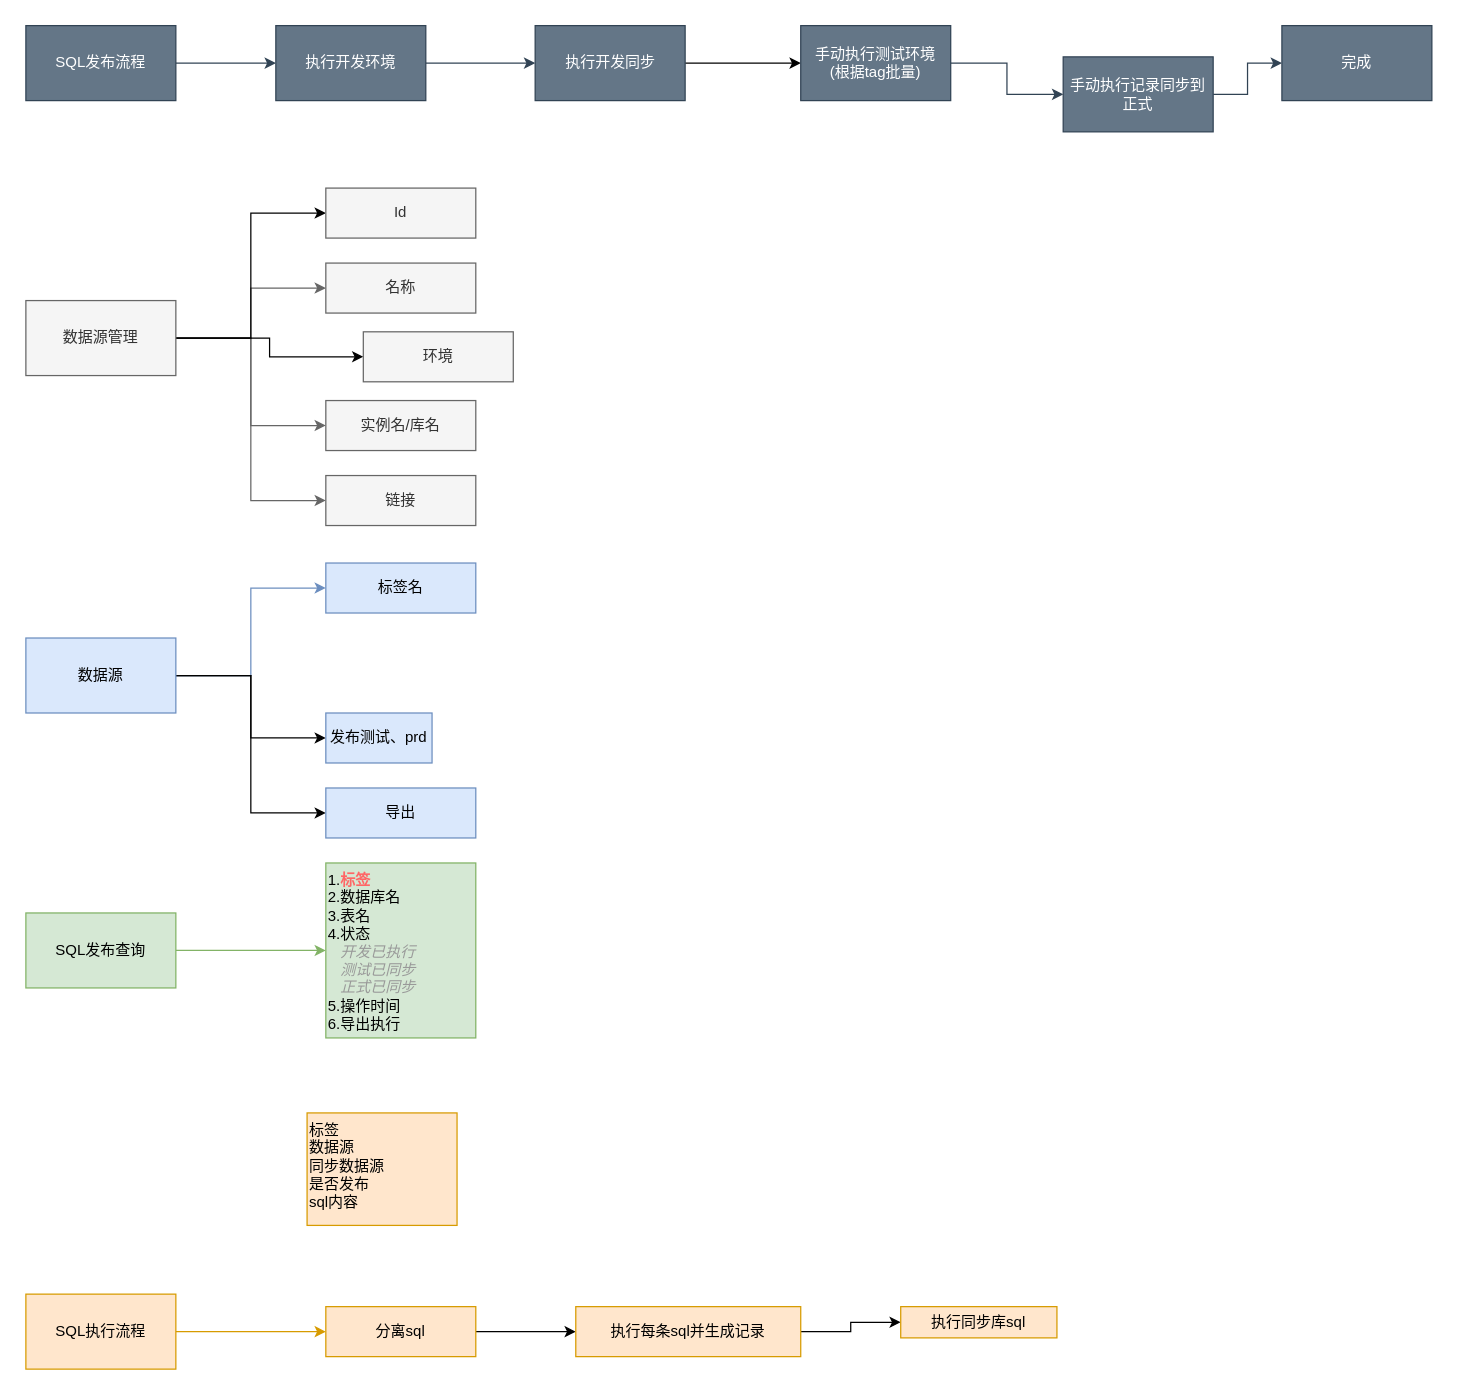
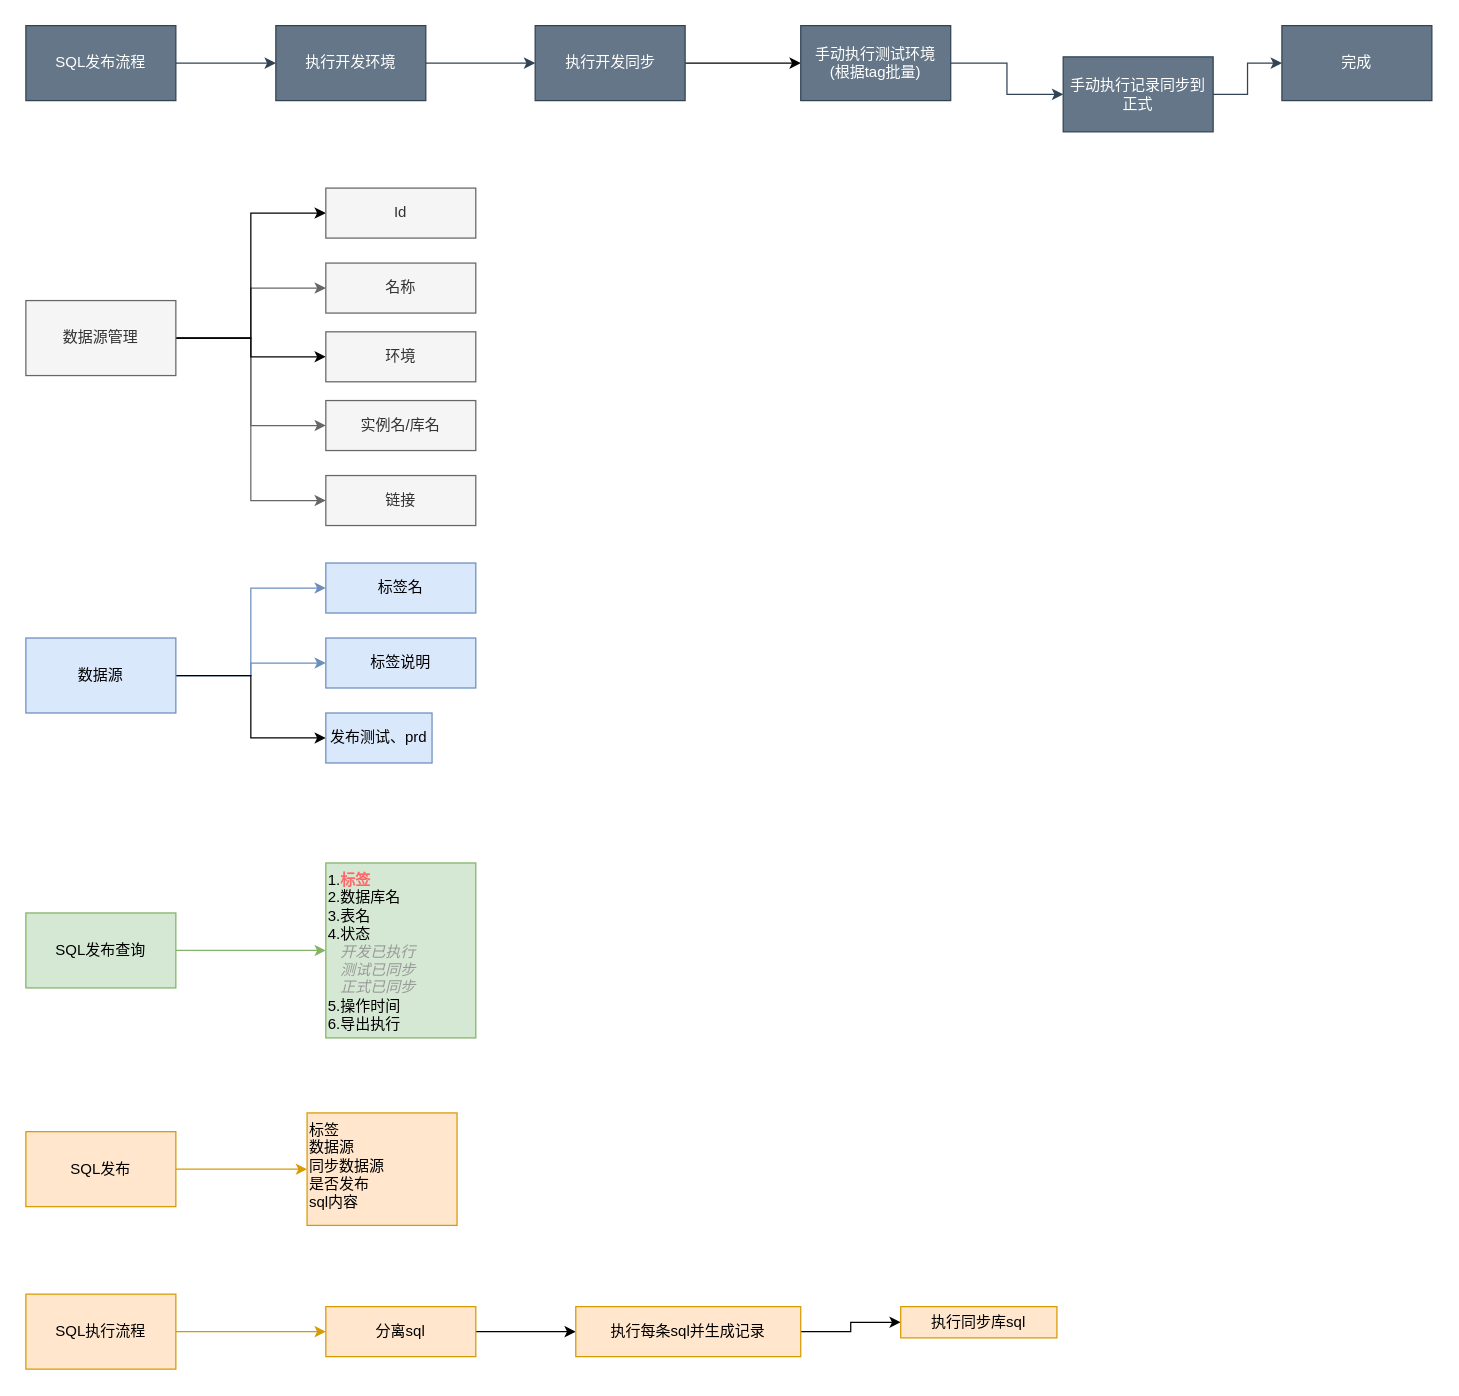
(438, 357) -> (401, 357)
none -> (285, 663)
none -> (401, 663)
(251, 810) -> none
(401, 813) -> none
none -> (101, 1169)
none -> (237, 1169)
